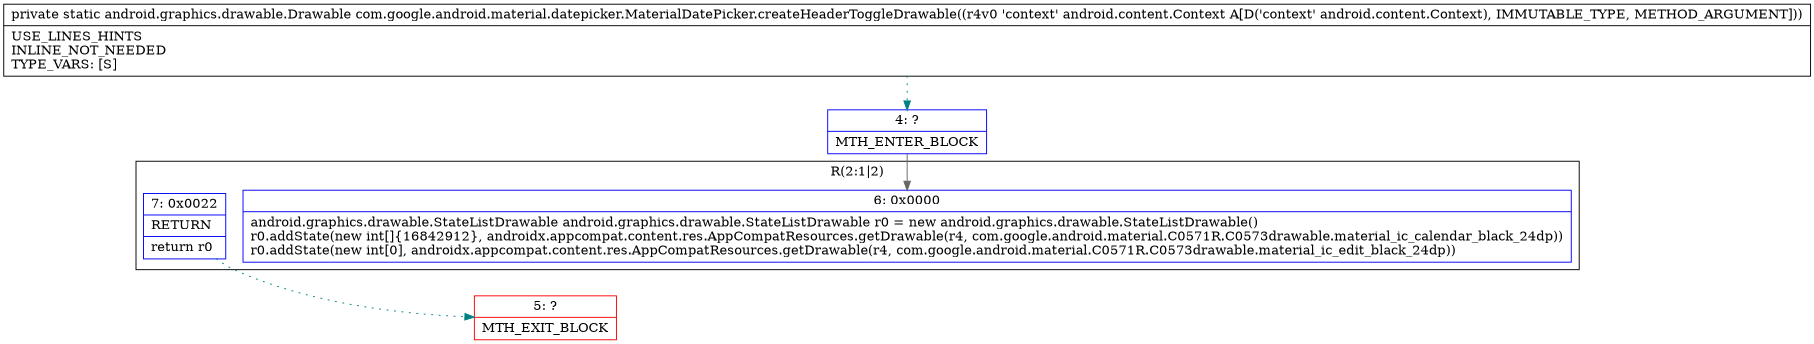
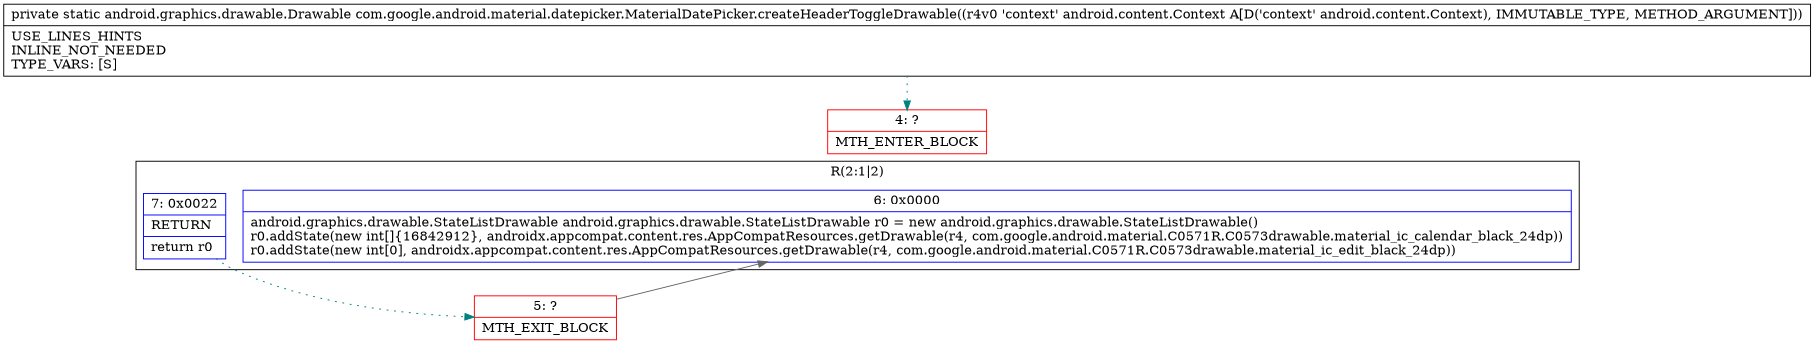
(907, 132) -> (907, 132)
(907, 167) -> (687, 282)
